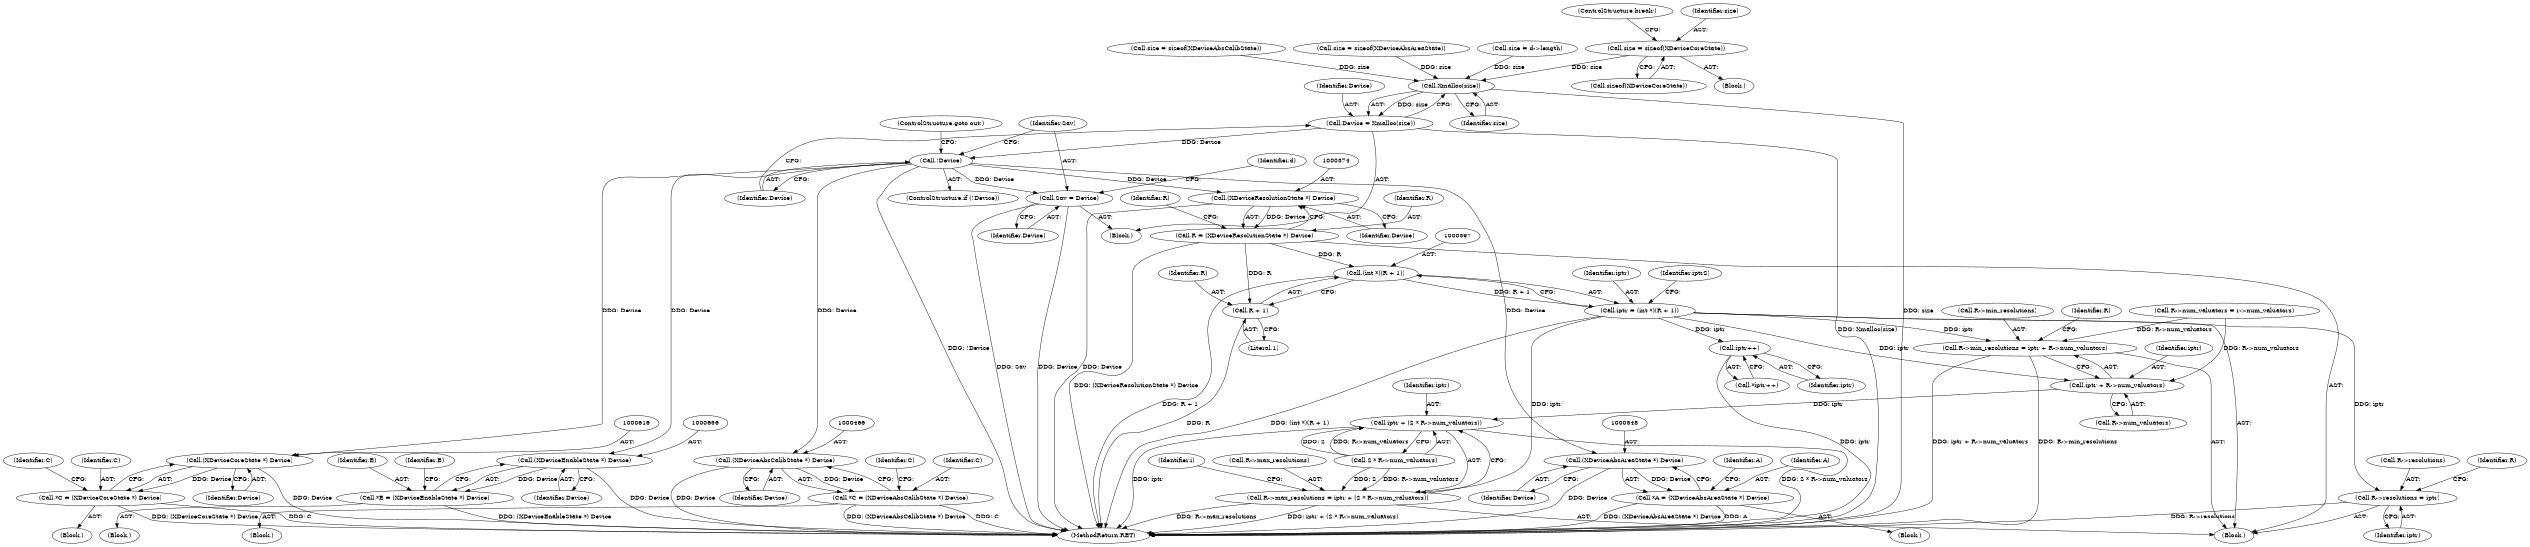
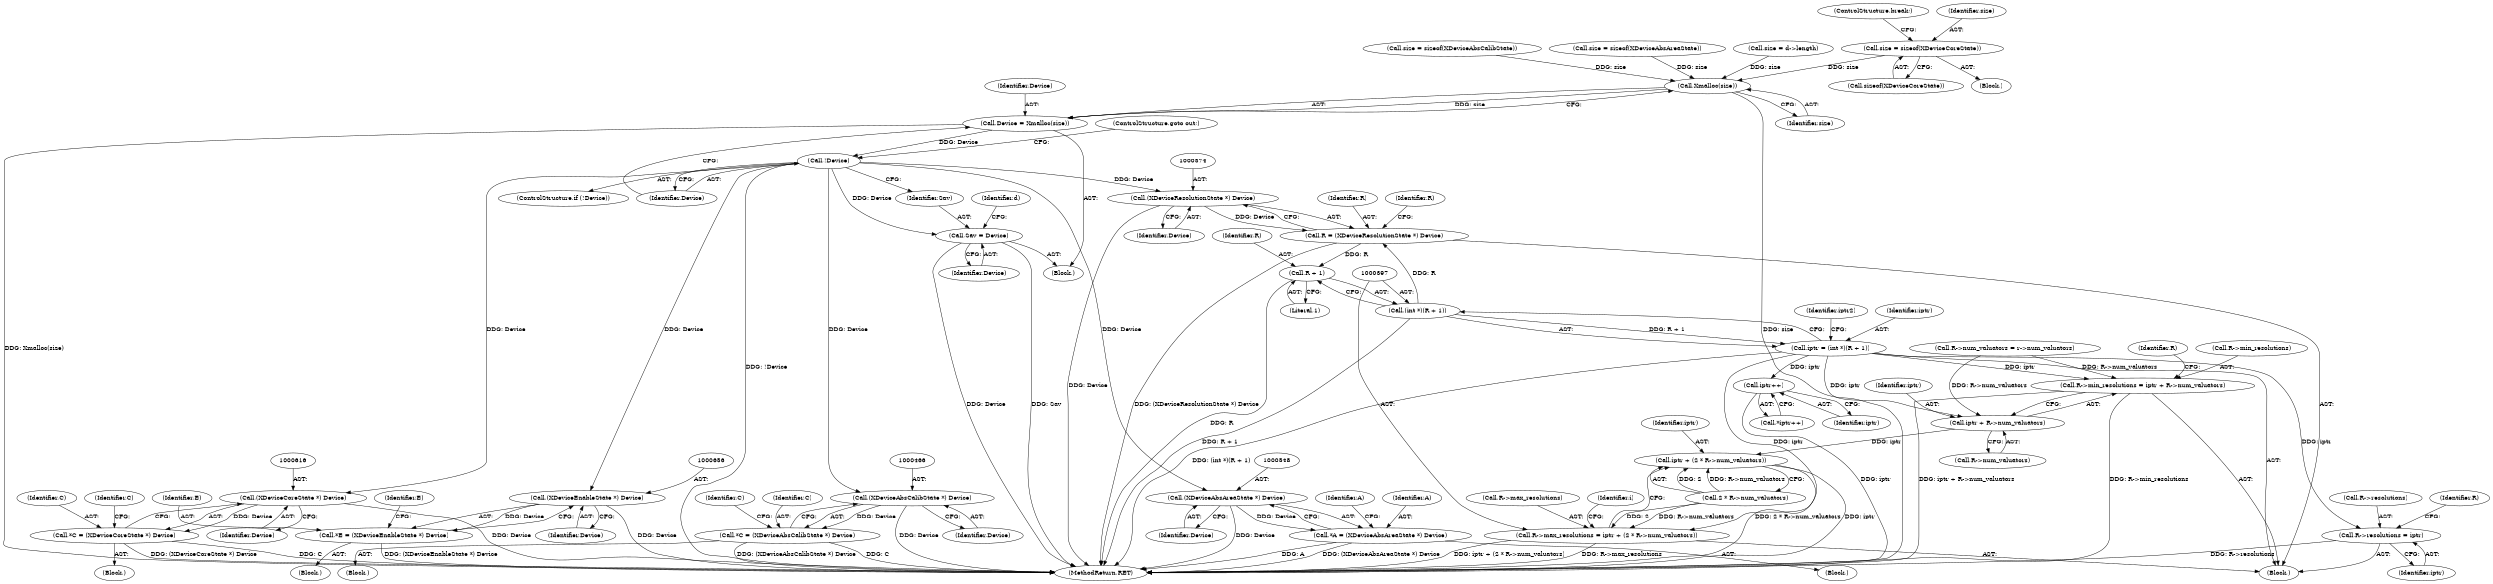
(999, 142) -> (877, 179)
(1310, 255) -> (1408, 272)
(1465, 474) -> (1398, 431)
